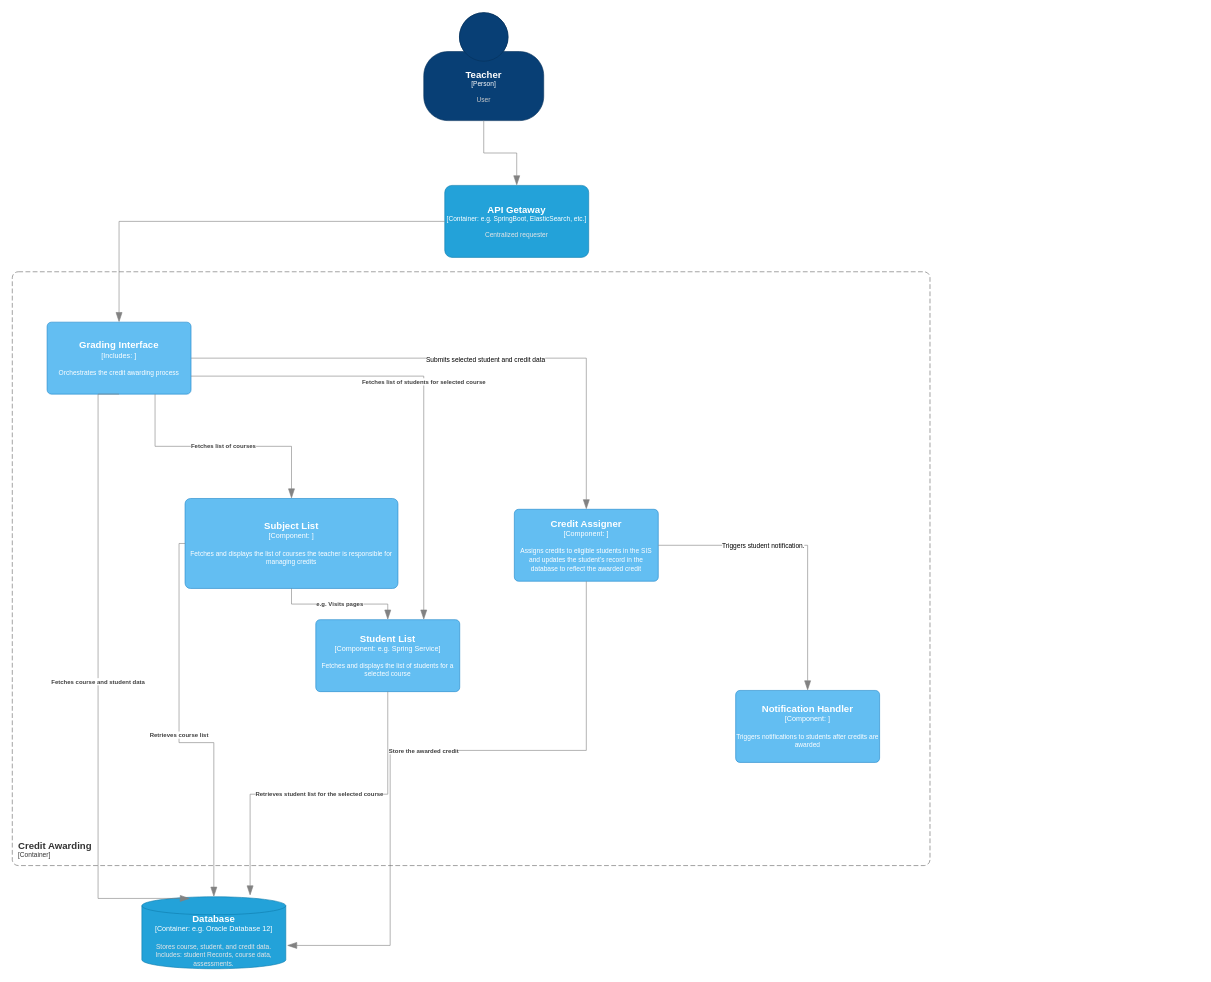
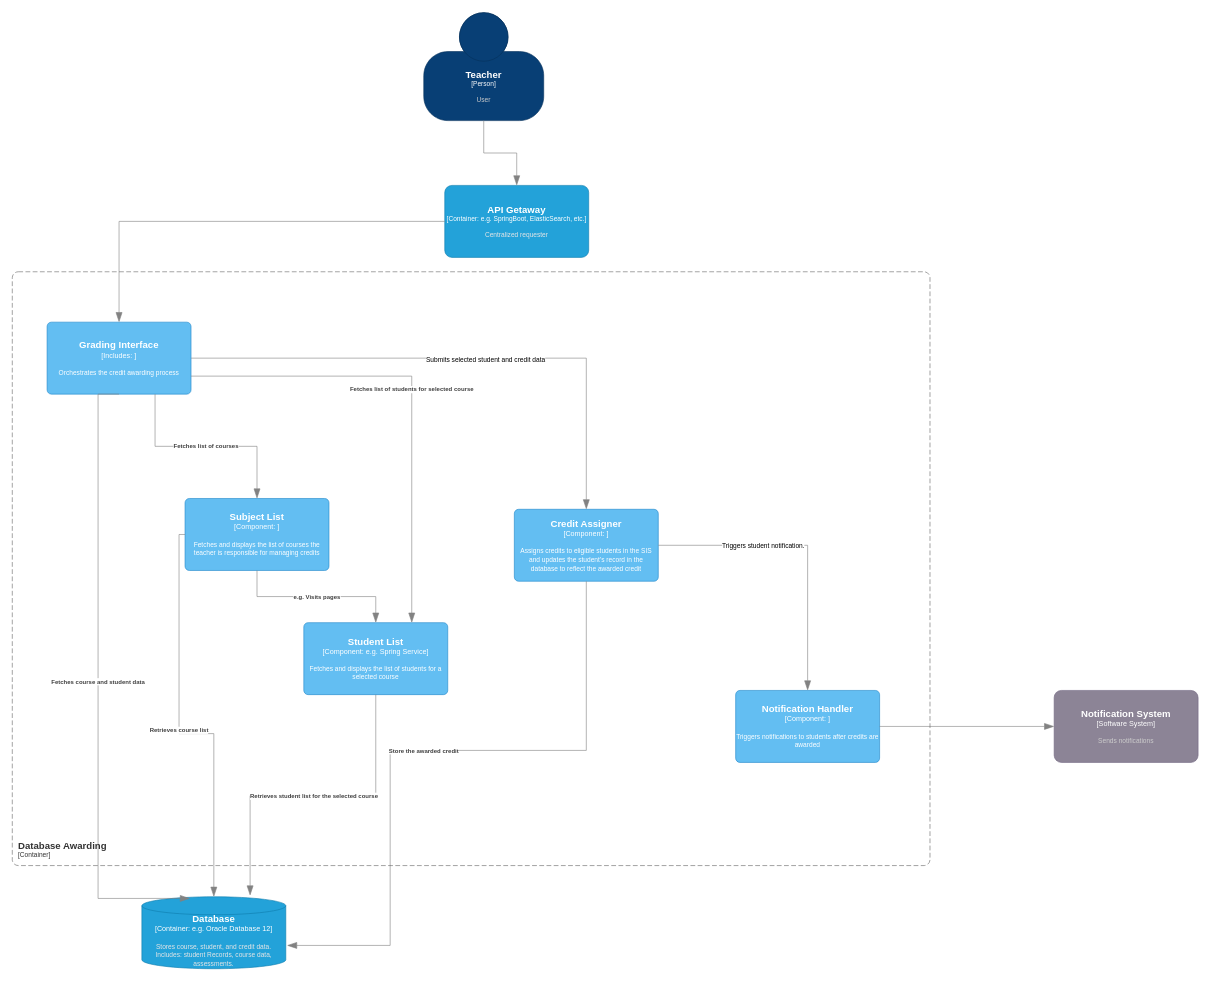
(292, 543) -> (257, 534)
(388, 656) -> (376, 659)
none -> (962, 726)
none -> (1127, 726)
(43, 851) -> (48, 851)
